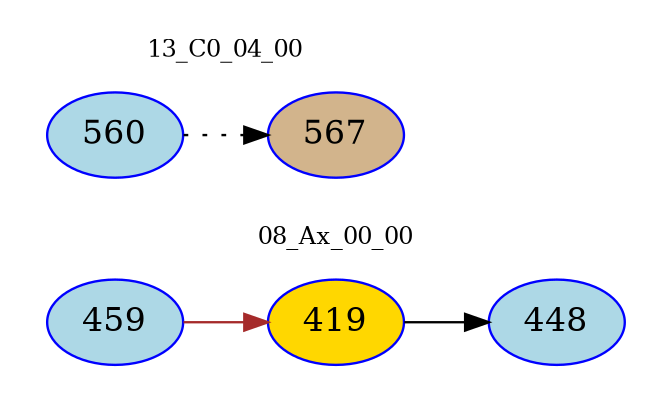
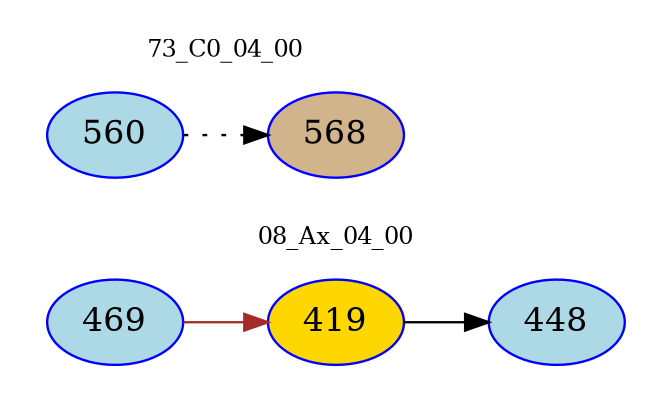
(226, 51) -> (226, 51)
(336, 135) -> (336, 135)
(336, 238) -> (336, 238)
(115, 322) -> (115, 322)
